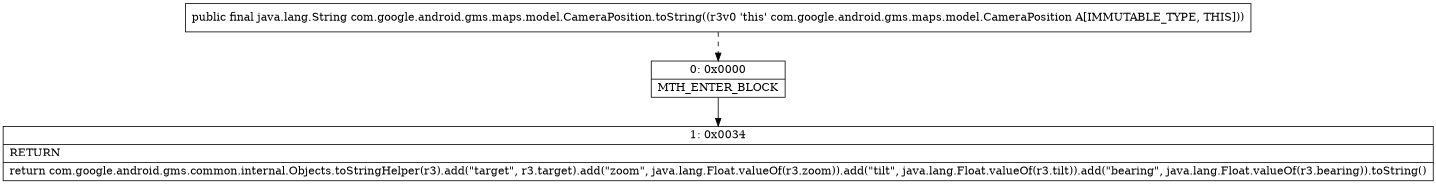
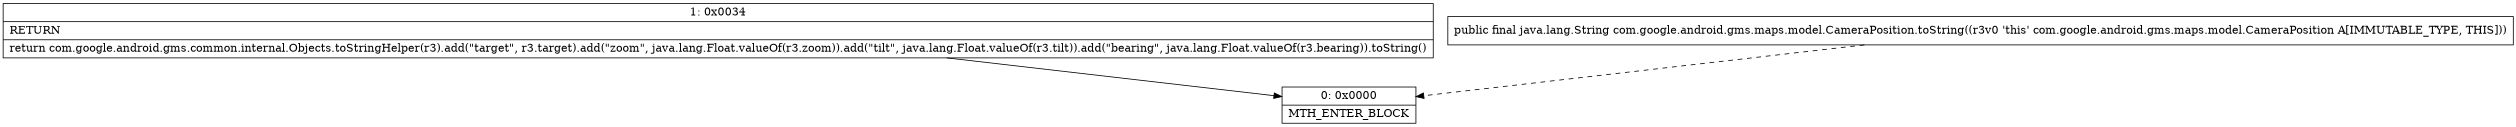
(718, 108) -> (1110, 77)
